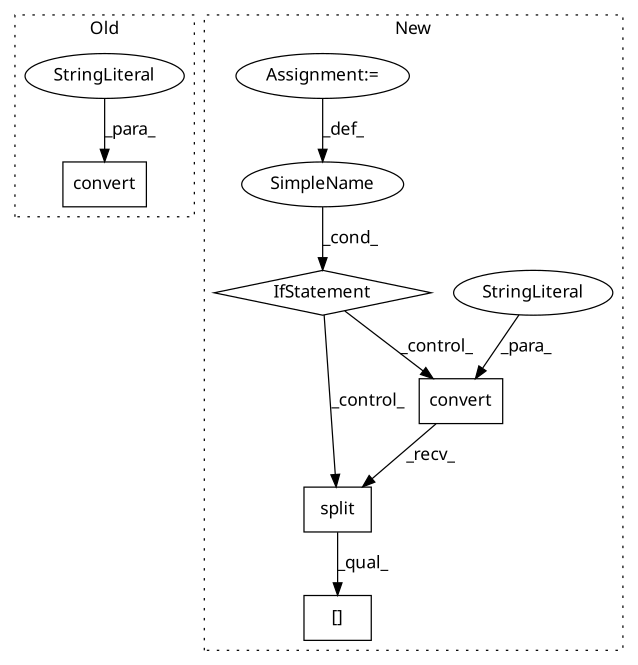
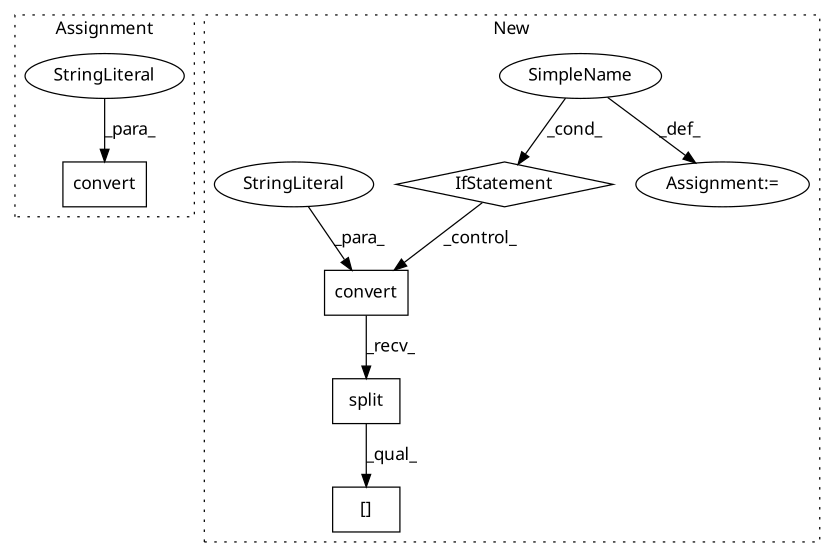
(105, 29) -> (105, 29)
(323, 124) -> (647, 127)
(330, 395) -> none
